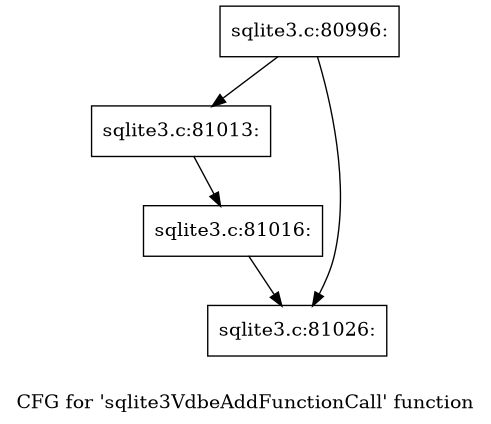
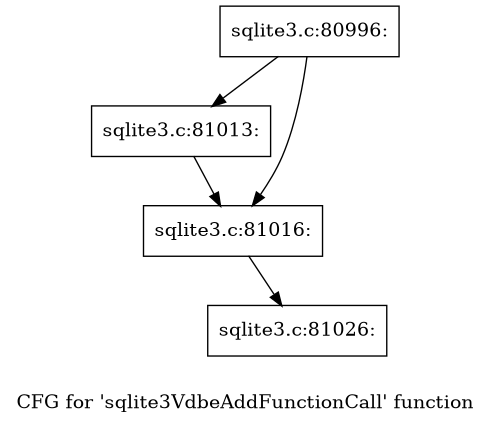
(340, 176) -> (292, 128)
